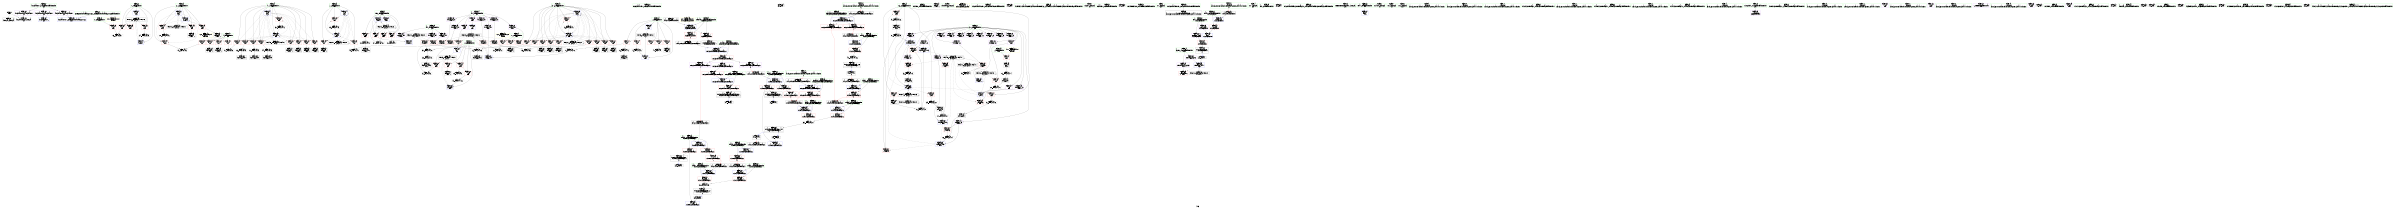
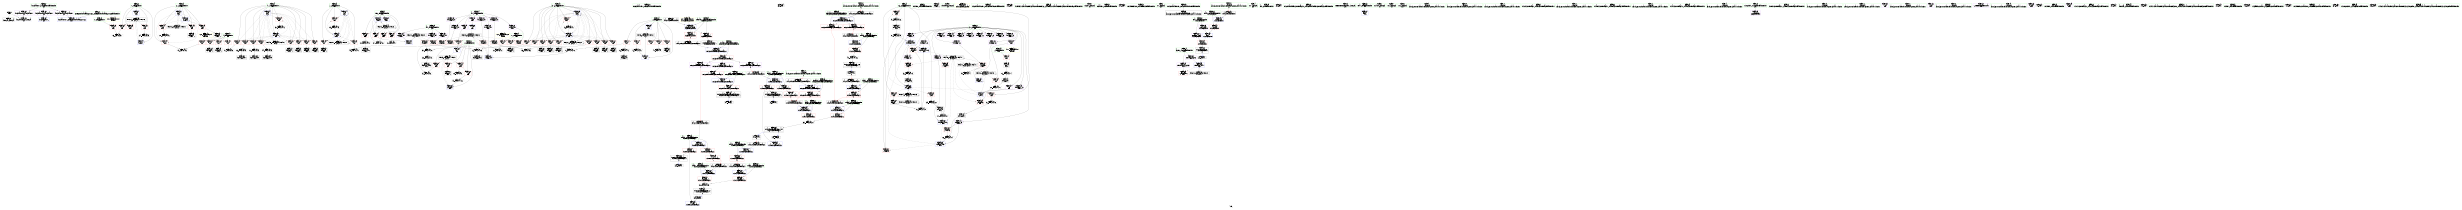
none -> (2181, 5)
